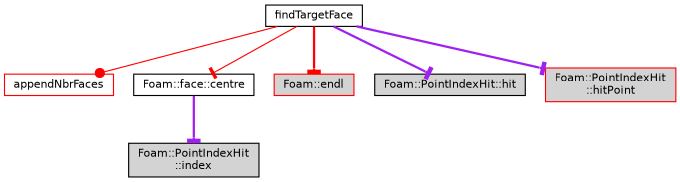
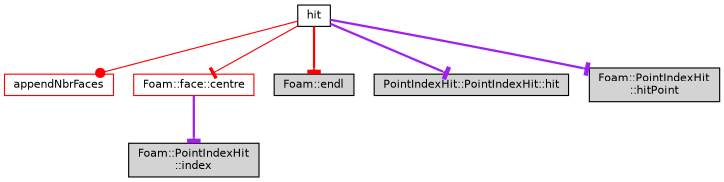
(314, 16) -> (314, 16)
(194, 85) -> (194, 85)
(314, 85) -> (314, 85)
(450, 85) -> (471, 85)
(611, 85) -> (655, 85)
